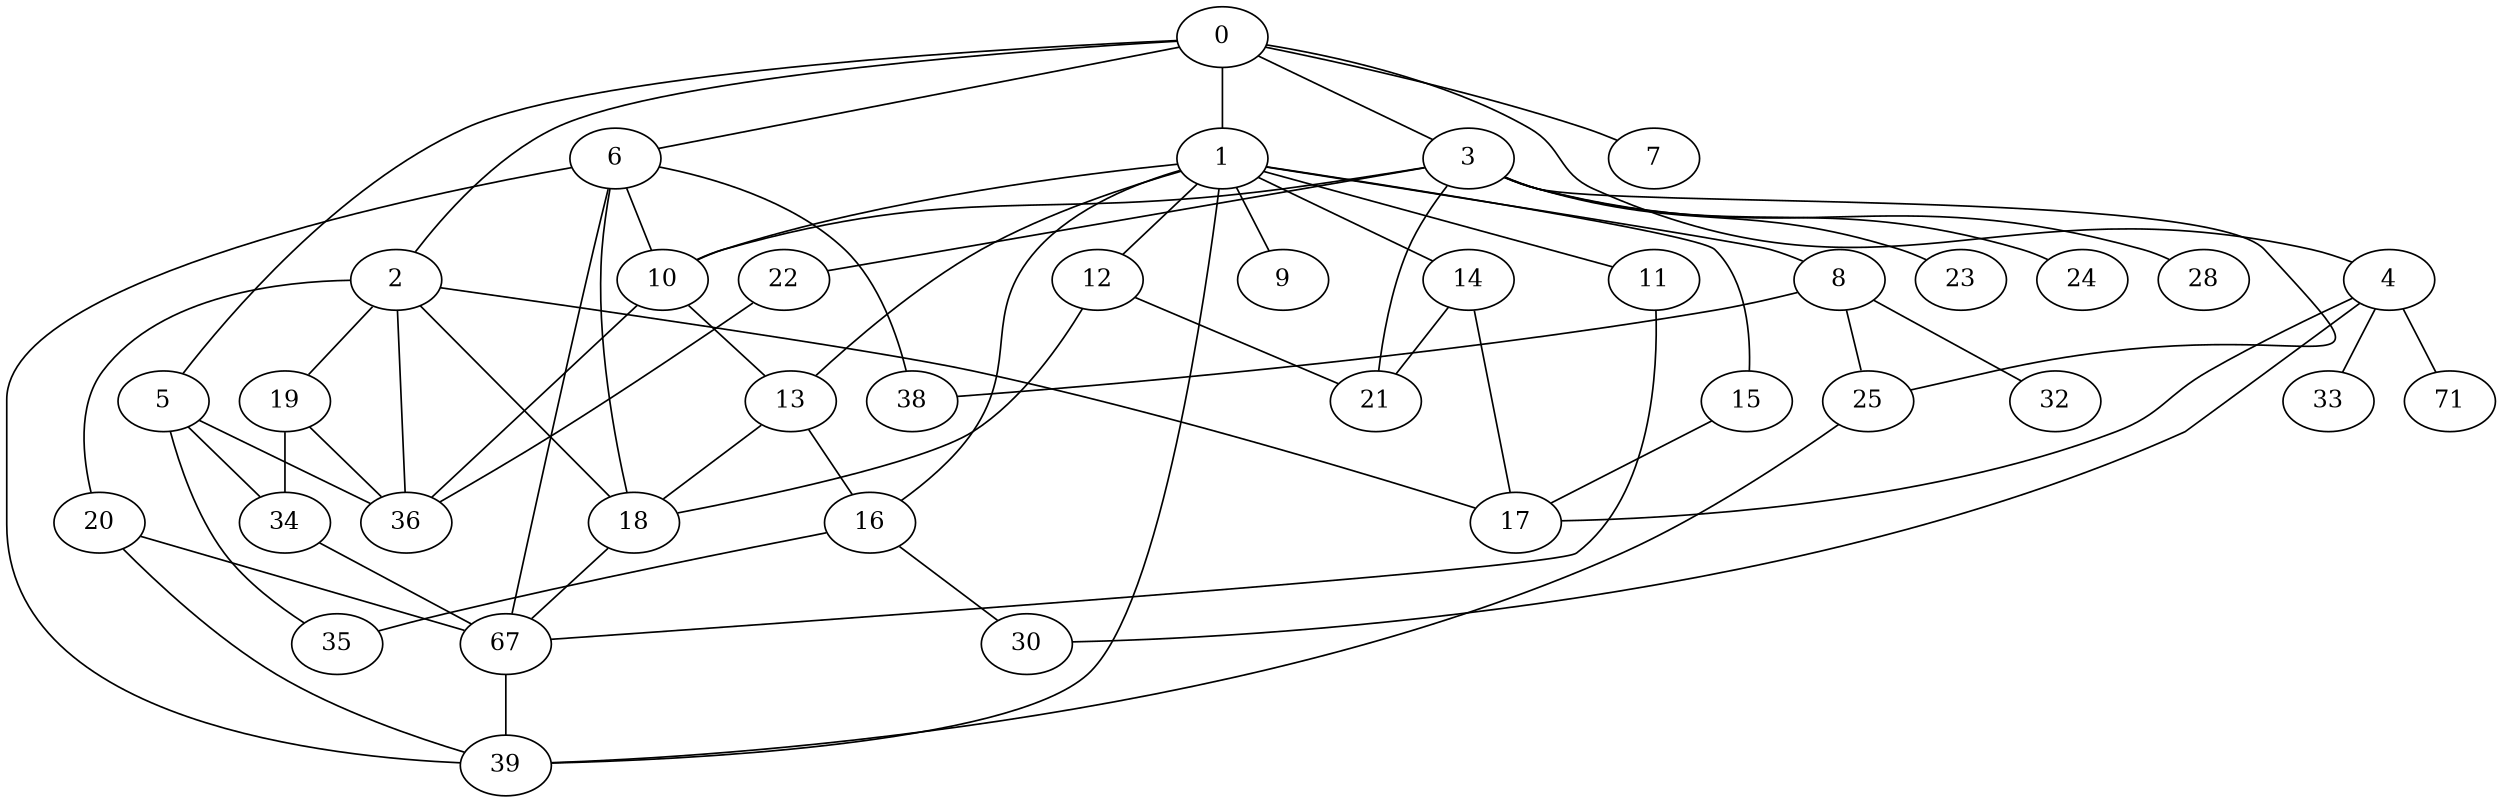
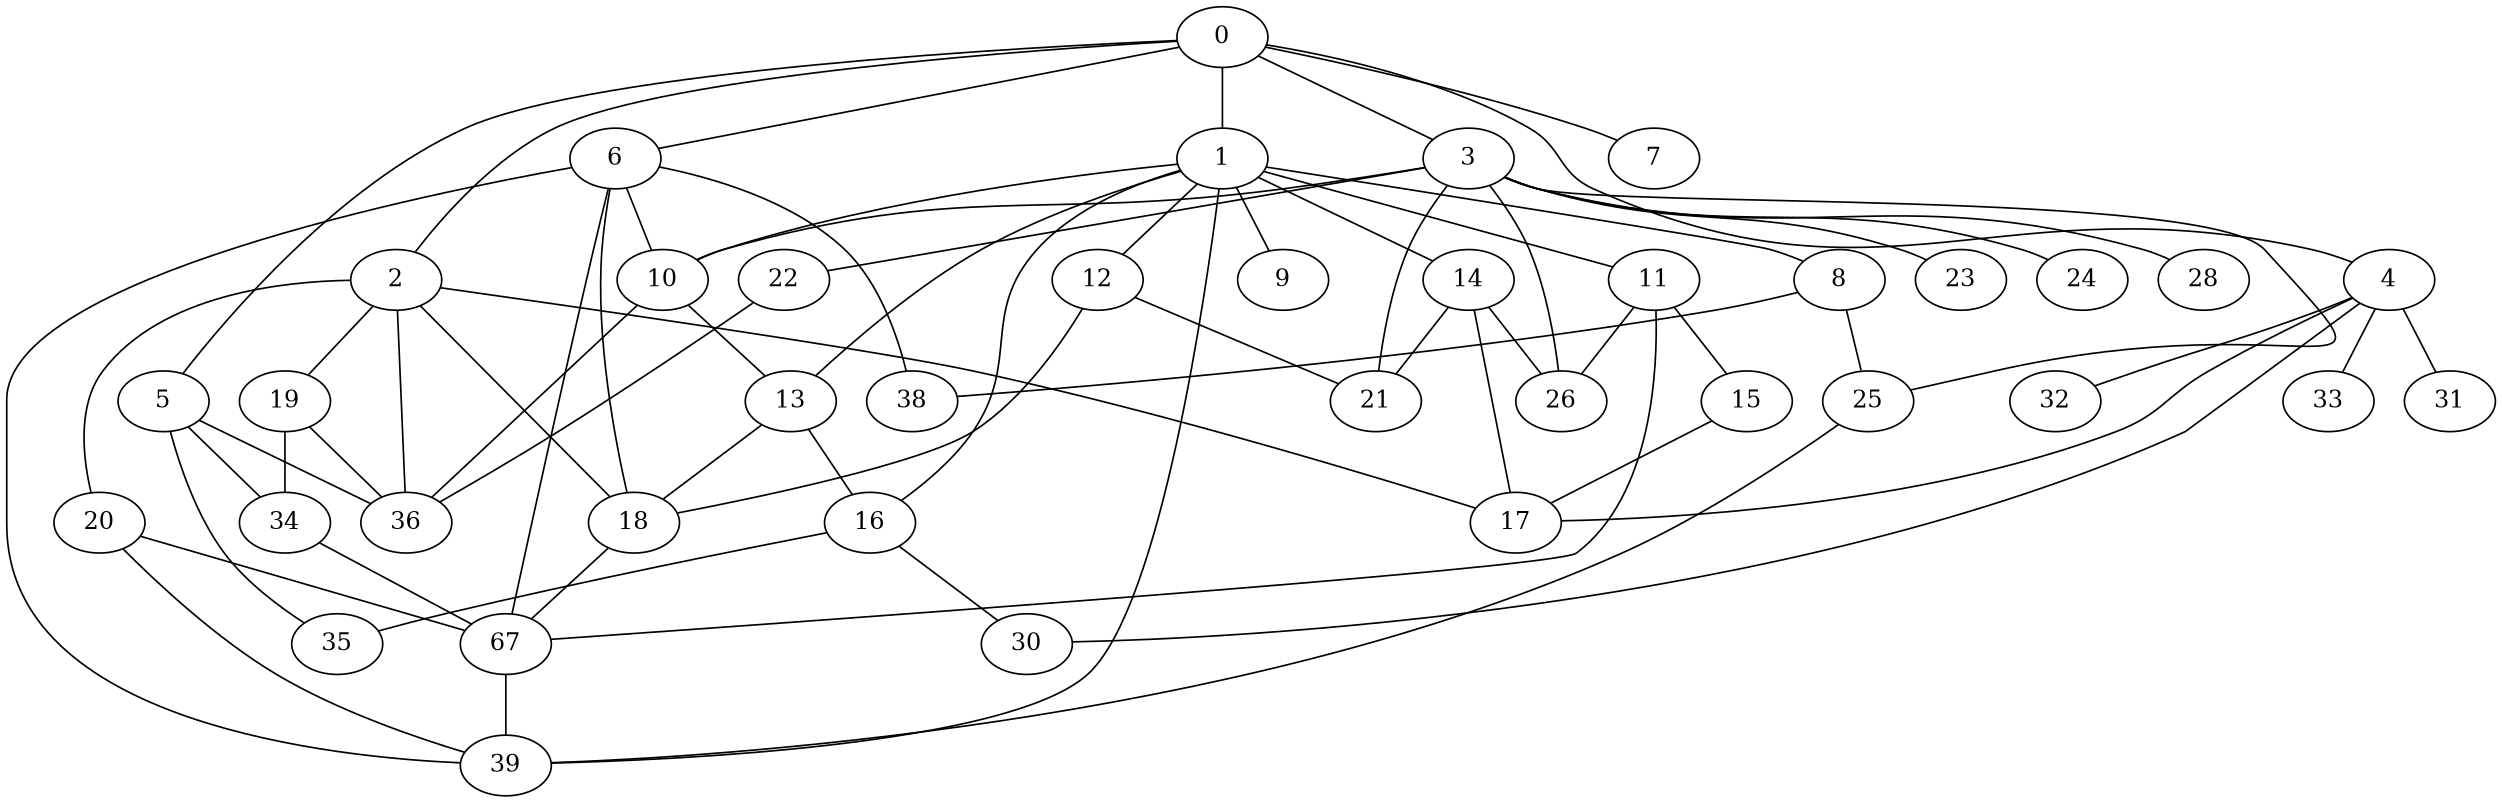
(1556, 214) -> (1700, 341)
(1948, 341) -> (2250, 335)
none -> (1561, 401)
(2450, 401) -> (2450, 401)
